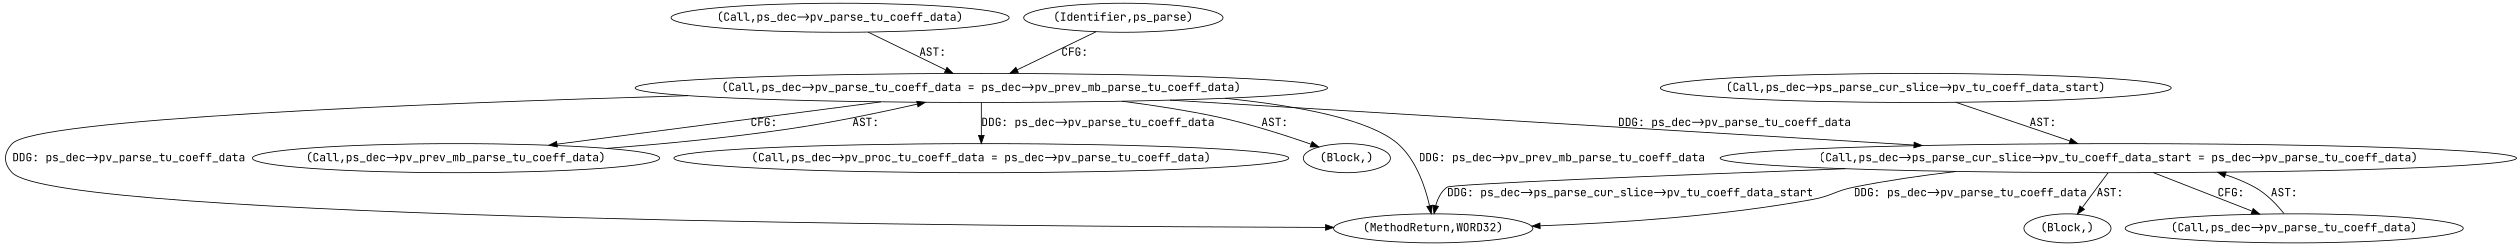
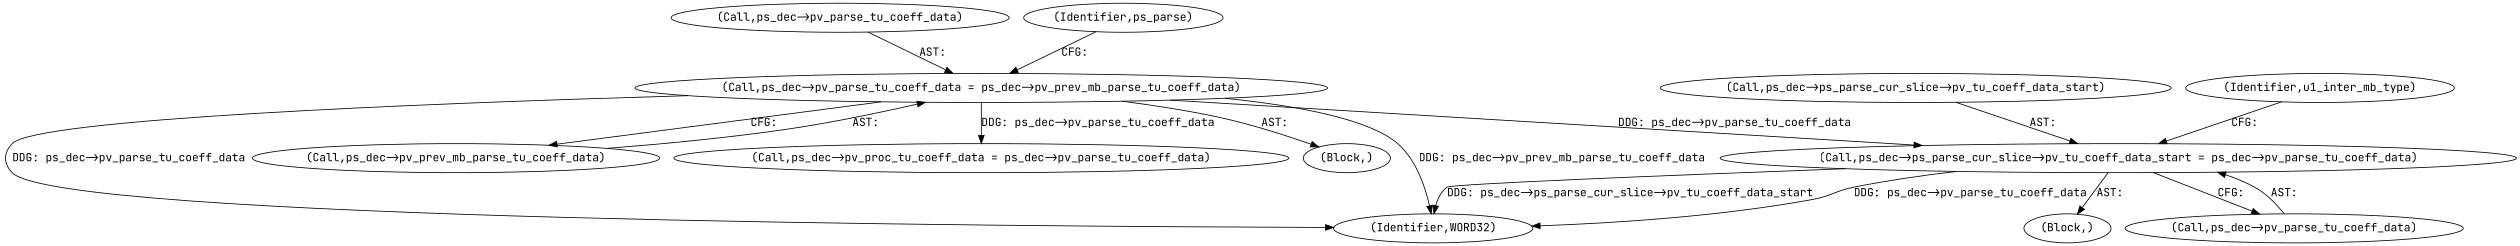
none -> (2320, 88)
(1433, 228) -> (1433, 228)
